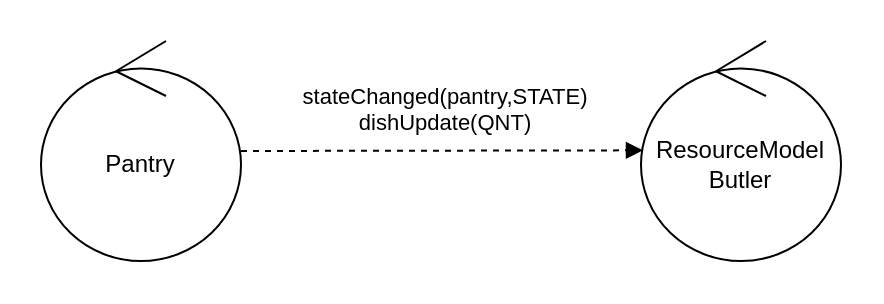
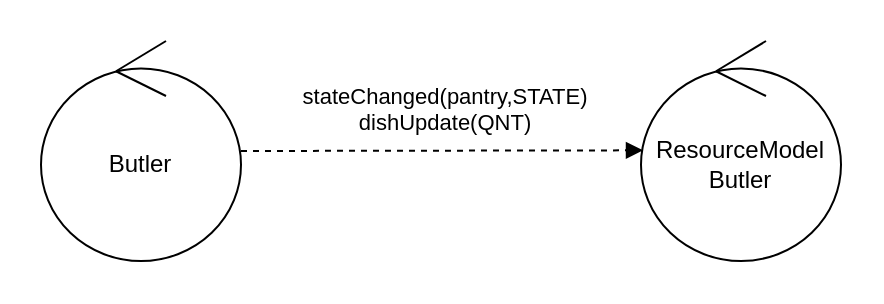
(141, 165) -> (141, 165)
